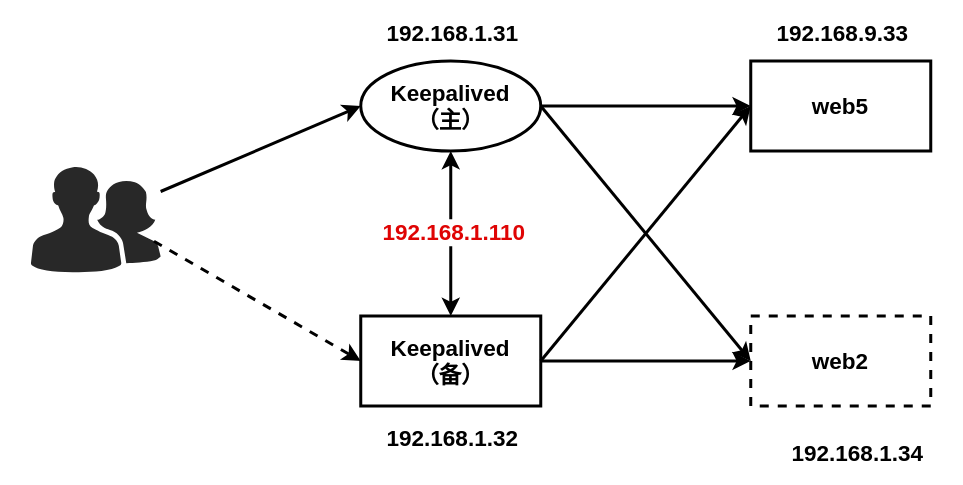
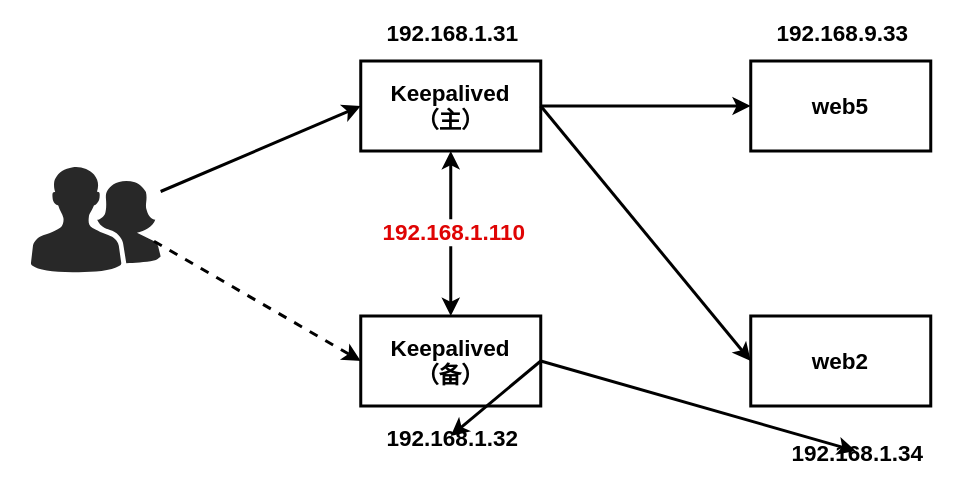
(451, 106) -> (451, 106)
(643, 237) -> (696, 405)
(643, 361) -> (500, 395)
(841, 361) -> (841, 361)
